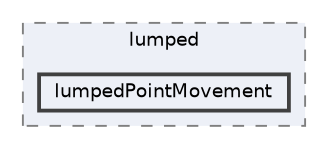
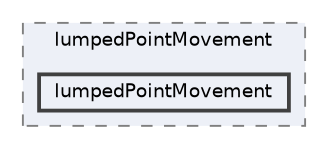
(164, 41) -> (164, 41)
